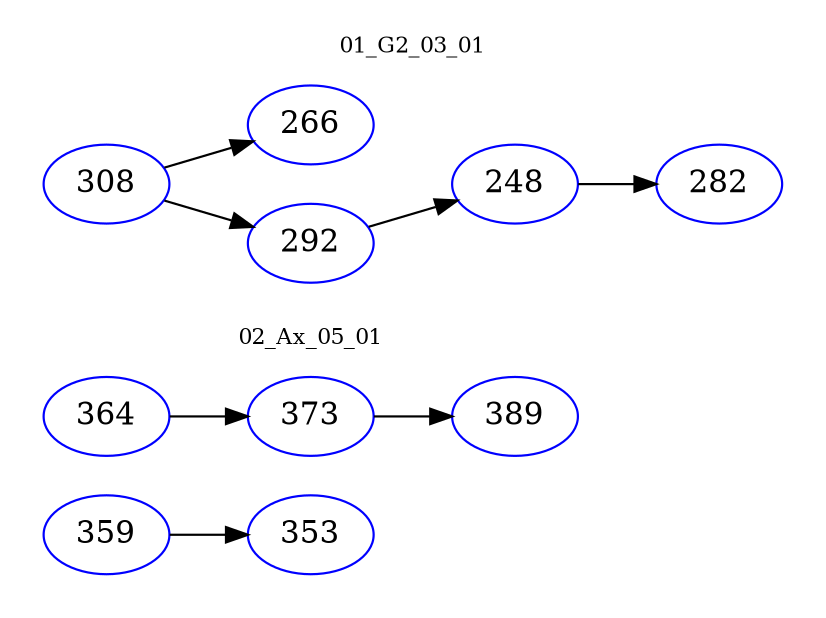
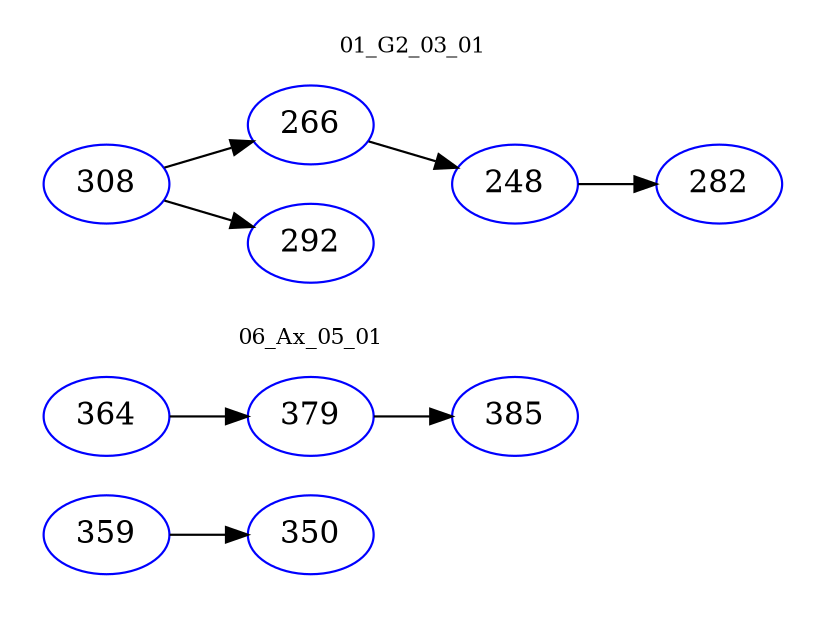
(402, 217) -> (402, 151)
(311, 339) -> (311, 339)
(311, 416) -> (311, 416)
(515, 416) -> (515, 416)
(311, 535) -> (311, 535)
